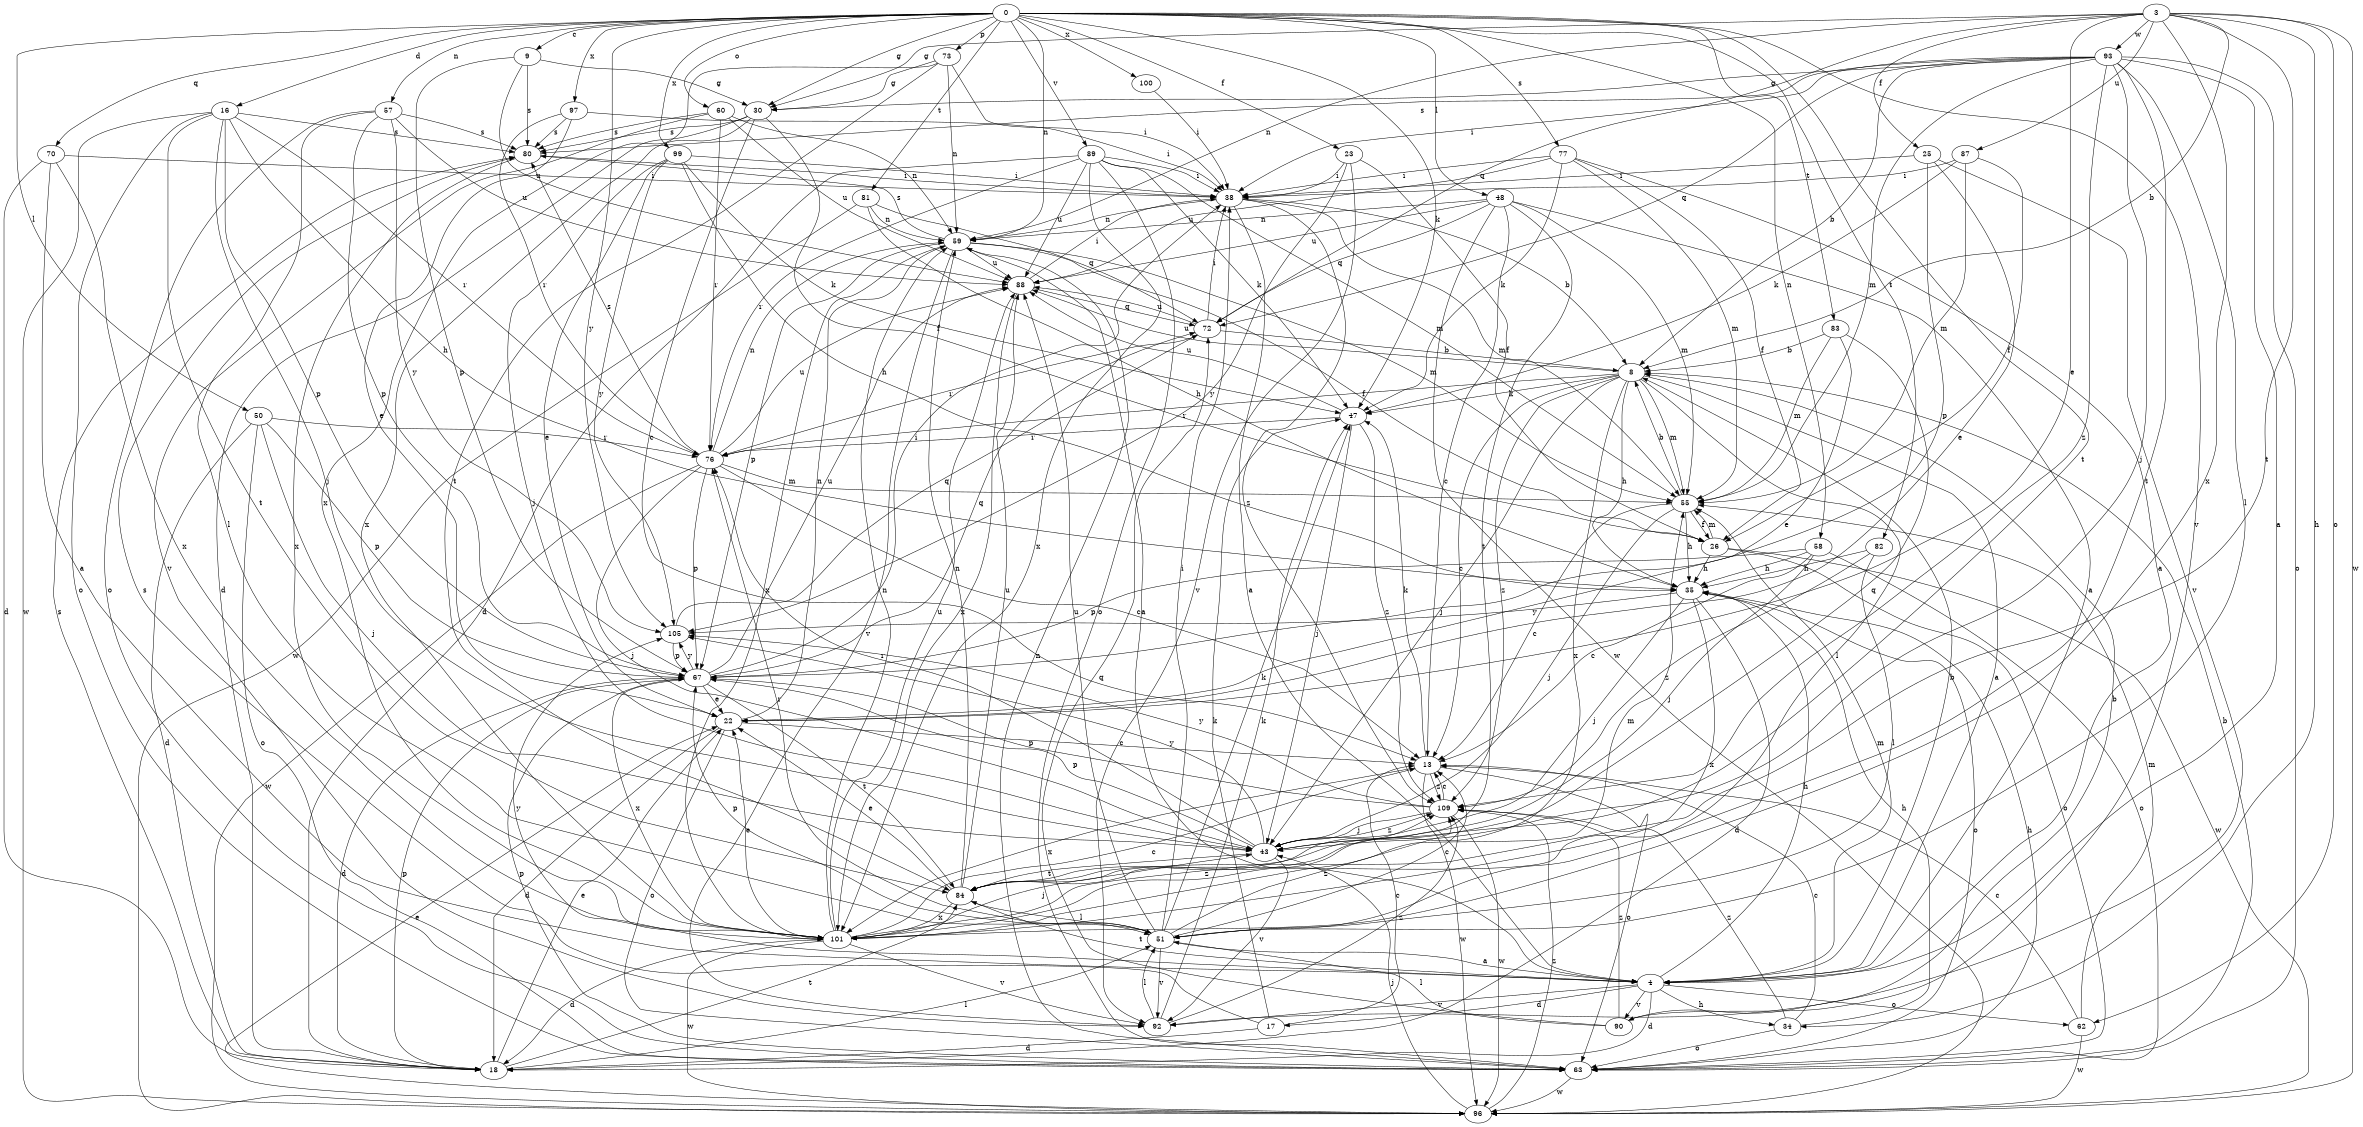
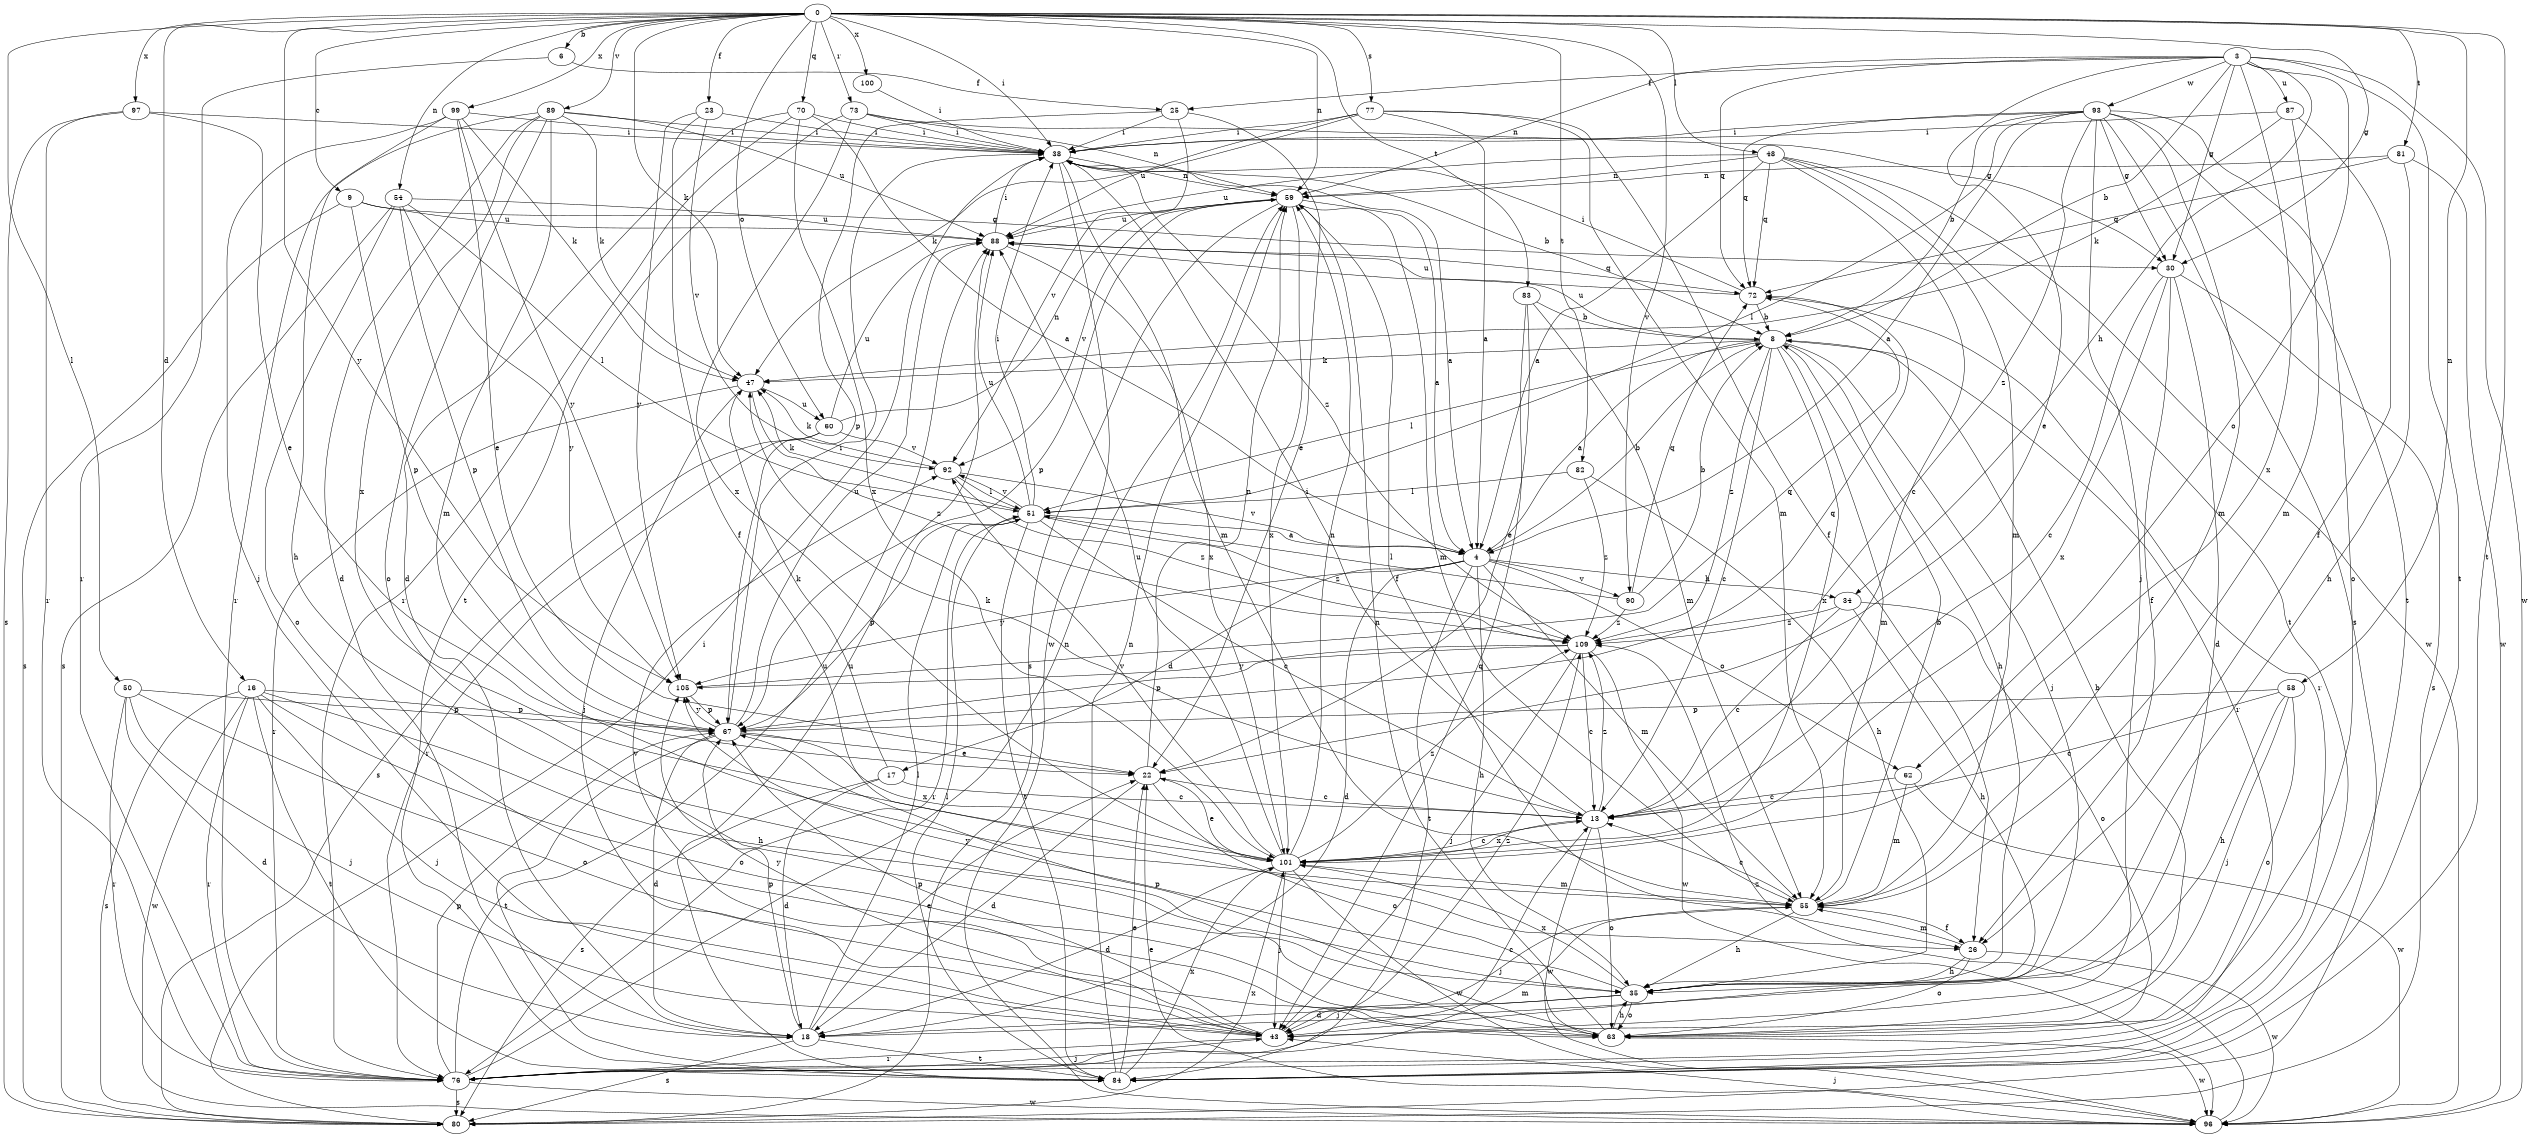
(983, 35) -> (839, 57)
none -> (562, 57)
none -> (952, 59)
(389, 111) -> (399, 198)
(1187, 354) -> (790, 401)
none -> (1311, 504)
none -> (412, 582)
(1105, 865) -> (1032, 822)
(1418, 1004) -> (1198, 512)
none -> (1137, 1095)
